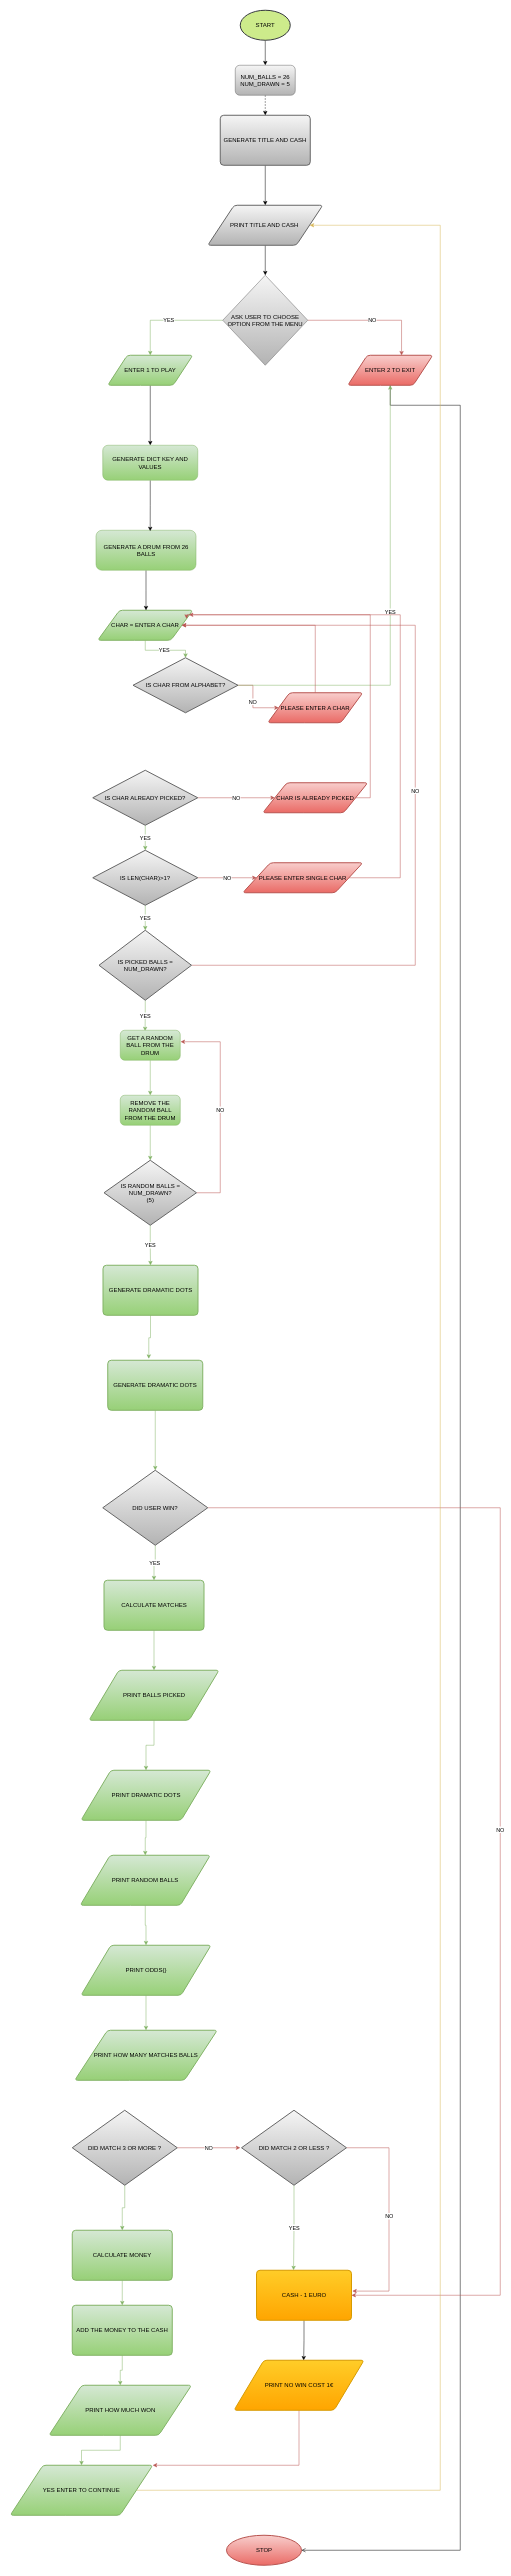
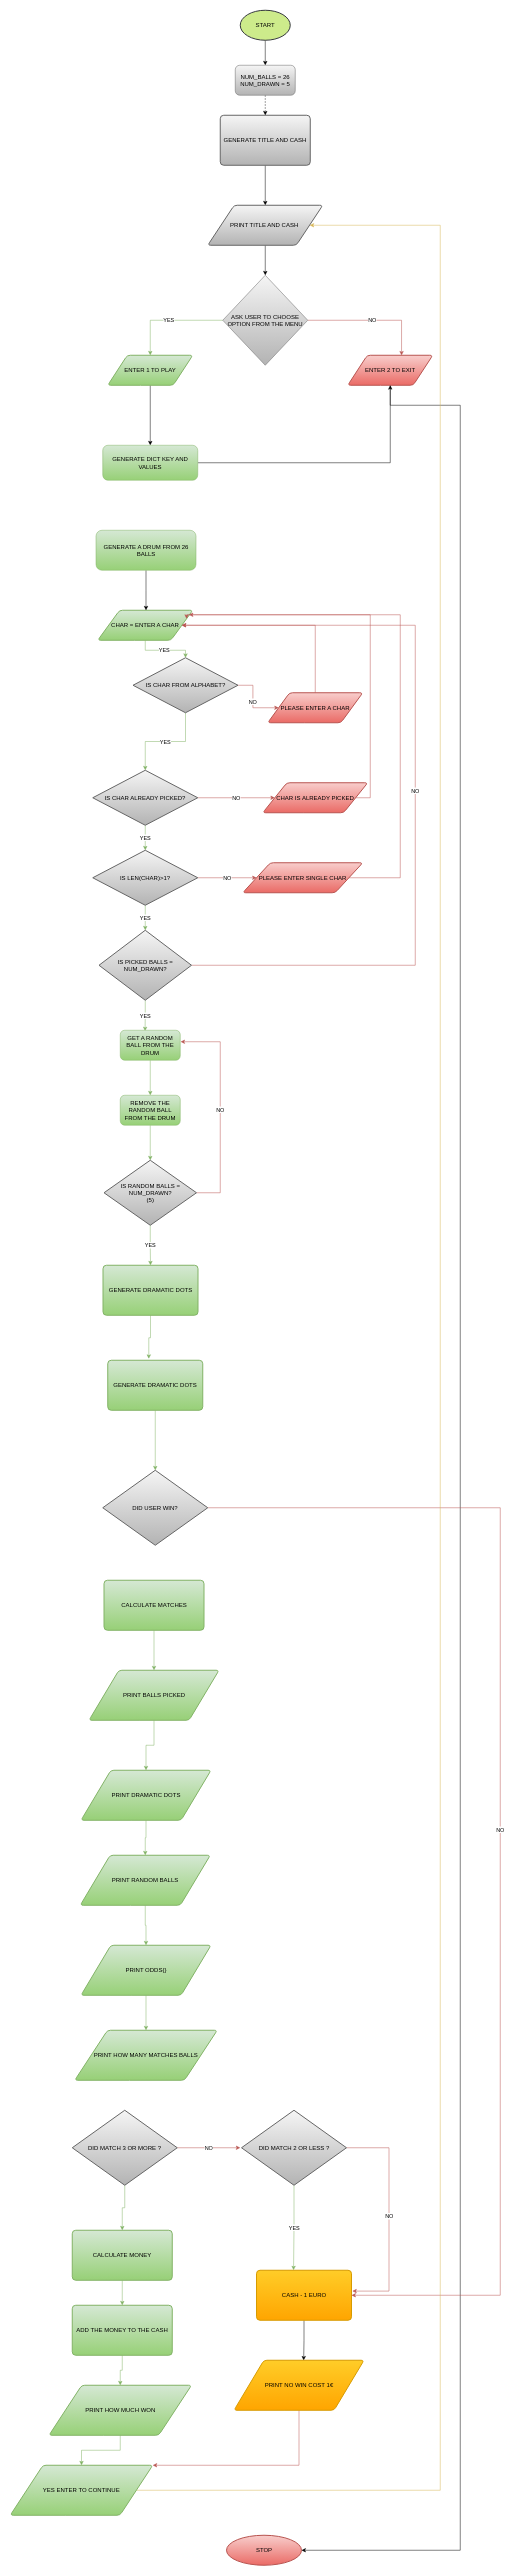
(150, 526) -> (293, 463)
(390, 610) -> (165, 742)
(155, 1563) -> none
(305, 2550) -> (306, 2550)
